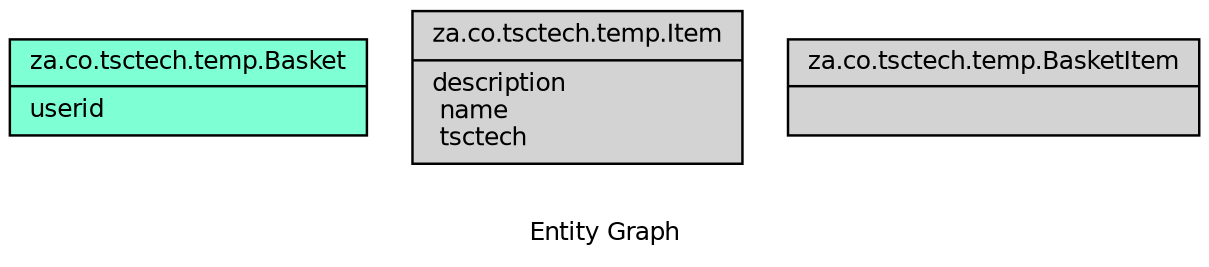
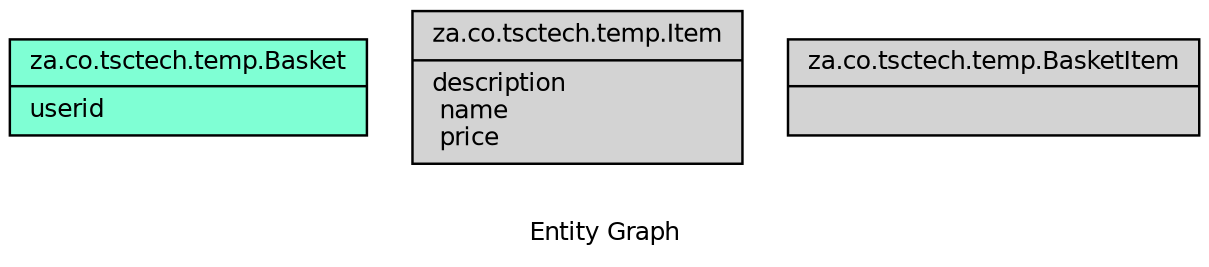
(480, 138) -> (467, 138)
